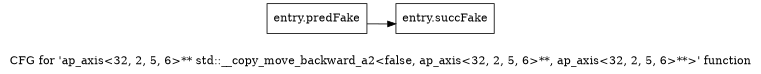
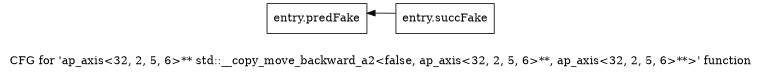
(377, 24) -> (386, 13)
